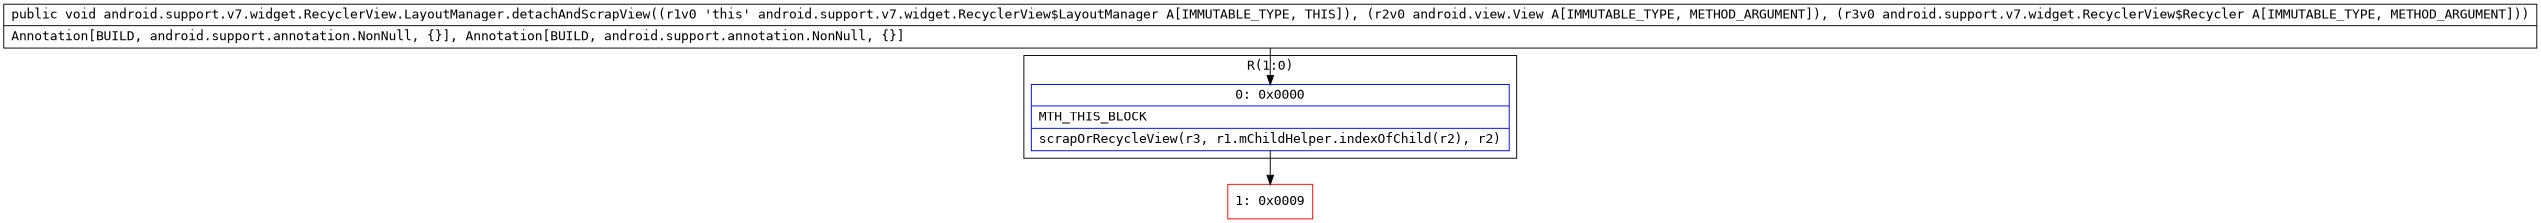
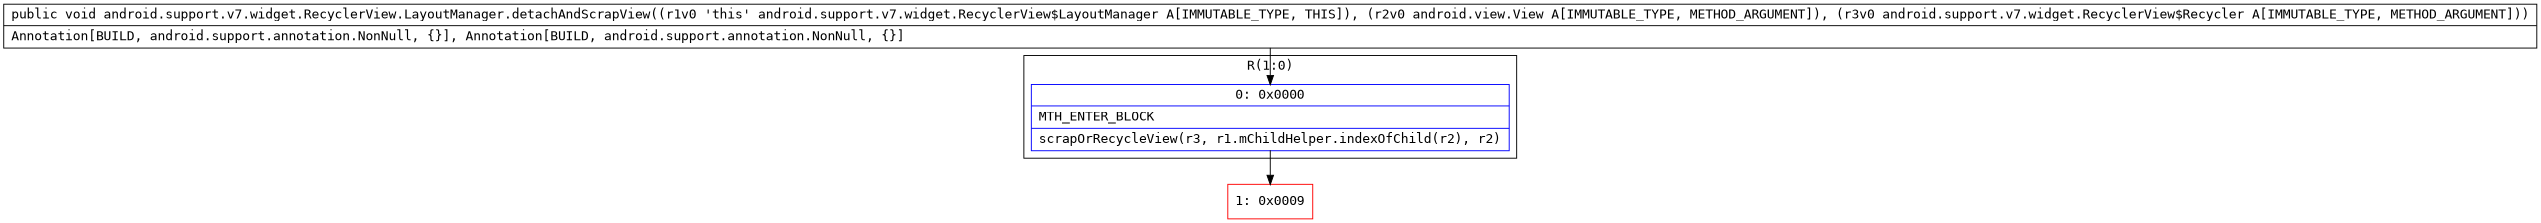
(1093, 117) -> (1097, 117)
